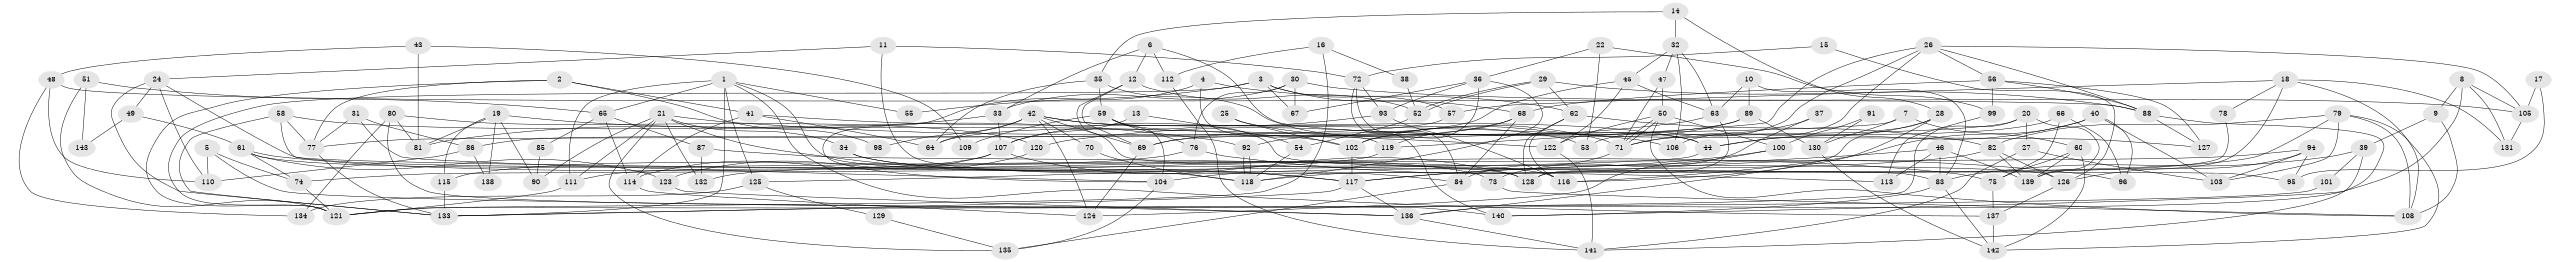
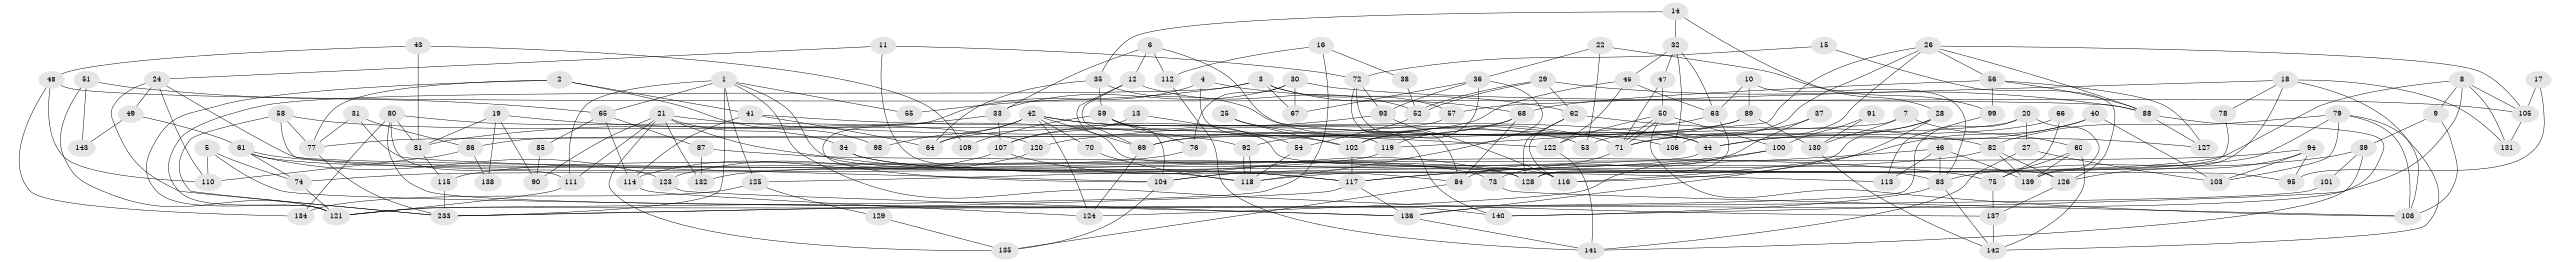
(457, 136) -> (431, 165)
(788, 169) -> (462, 170)
none -> (1819, 172)
(2123, 182) -> none
(444, 217) -> (444, 217)
